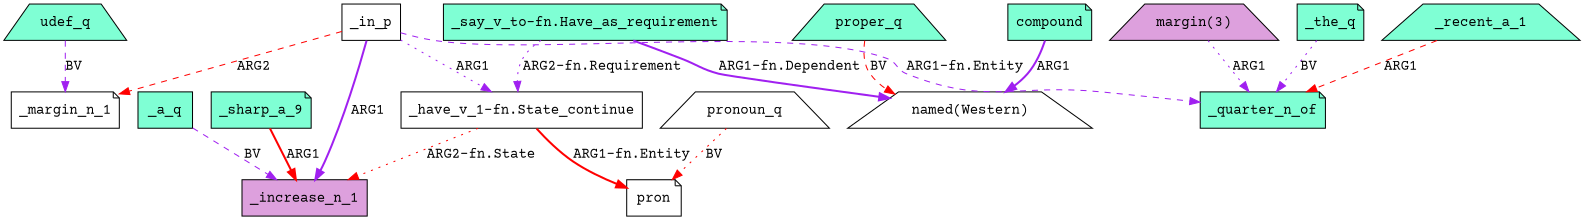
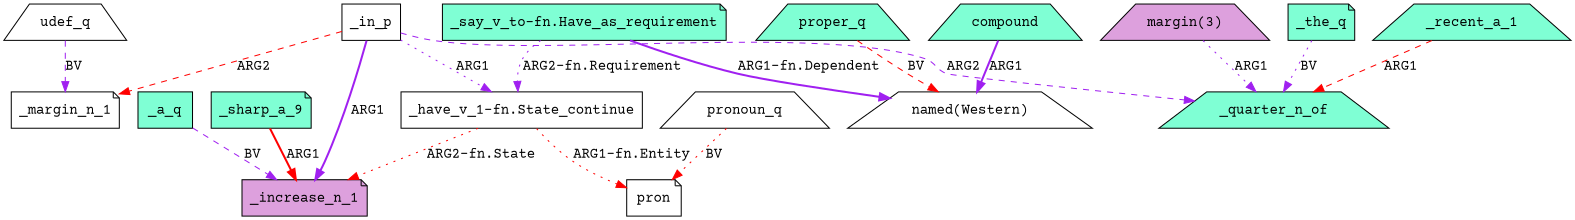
(65, 22) -> (65, 22)
(1050, 22) -> (1005, 22)
(965, 66) -> (964, 66)
(1263, 110) -> (1274, 110)
(573, 162) -> (573, 162)
(305, 198) -> (305, 198)
